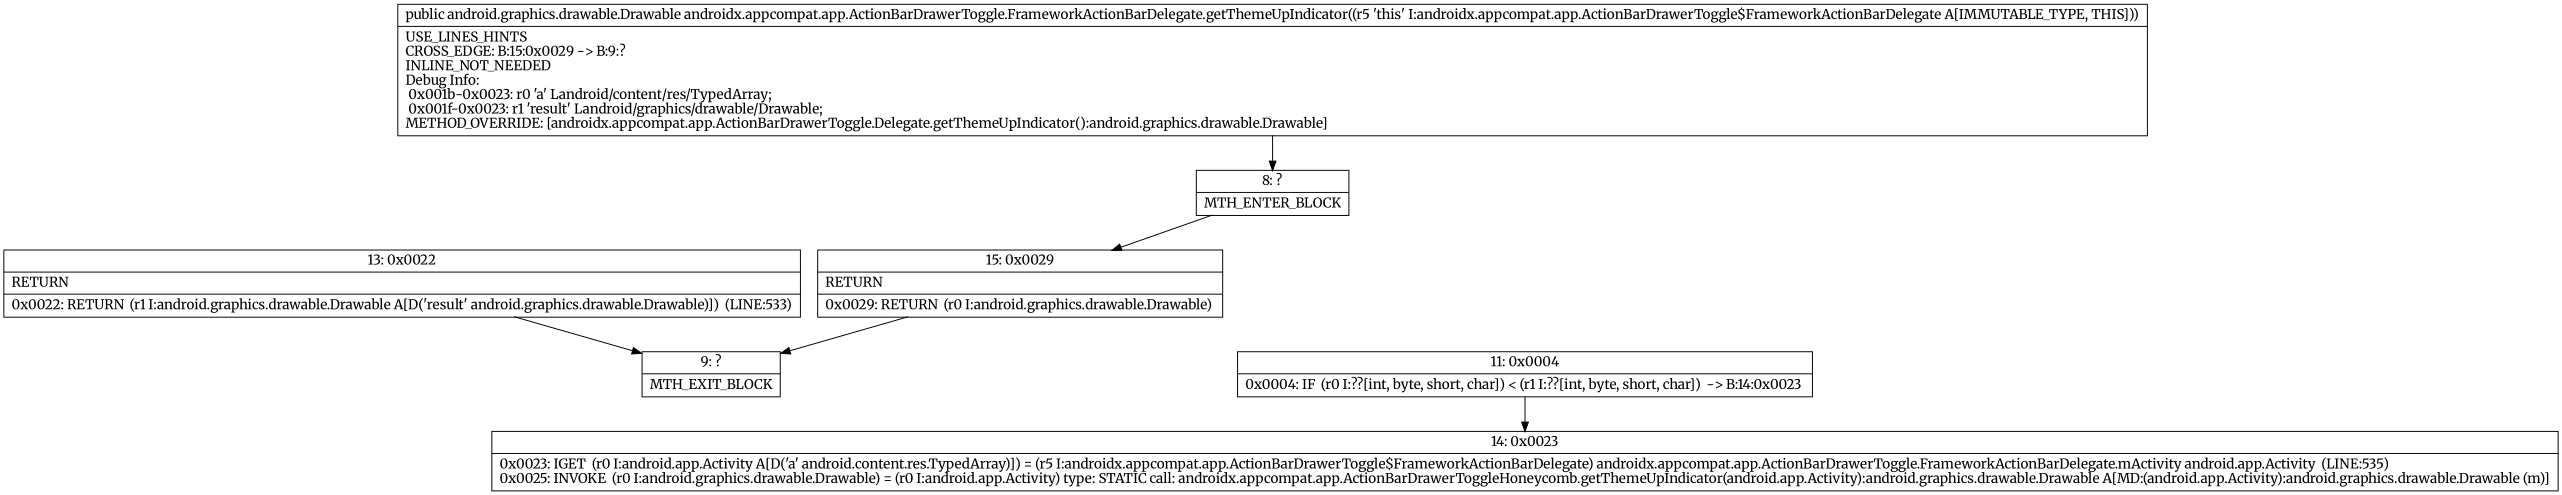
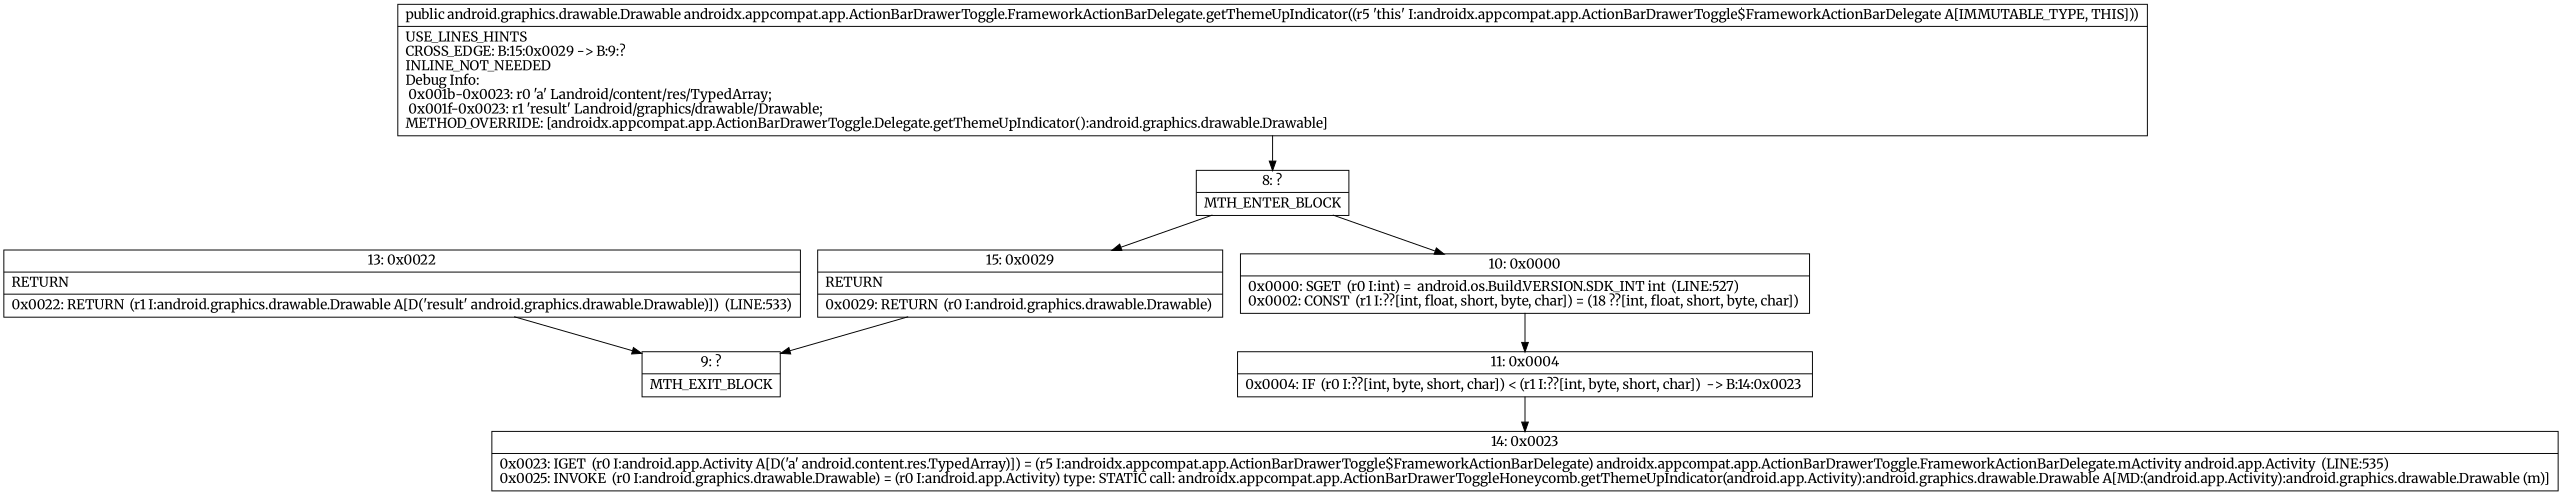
none -> (1525, 284)
